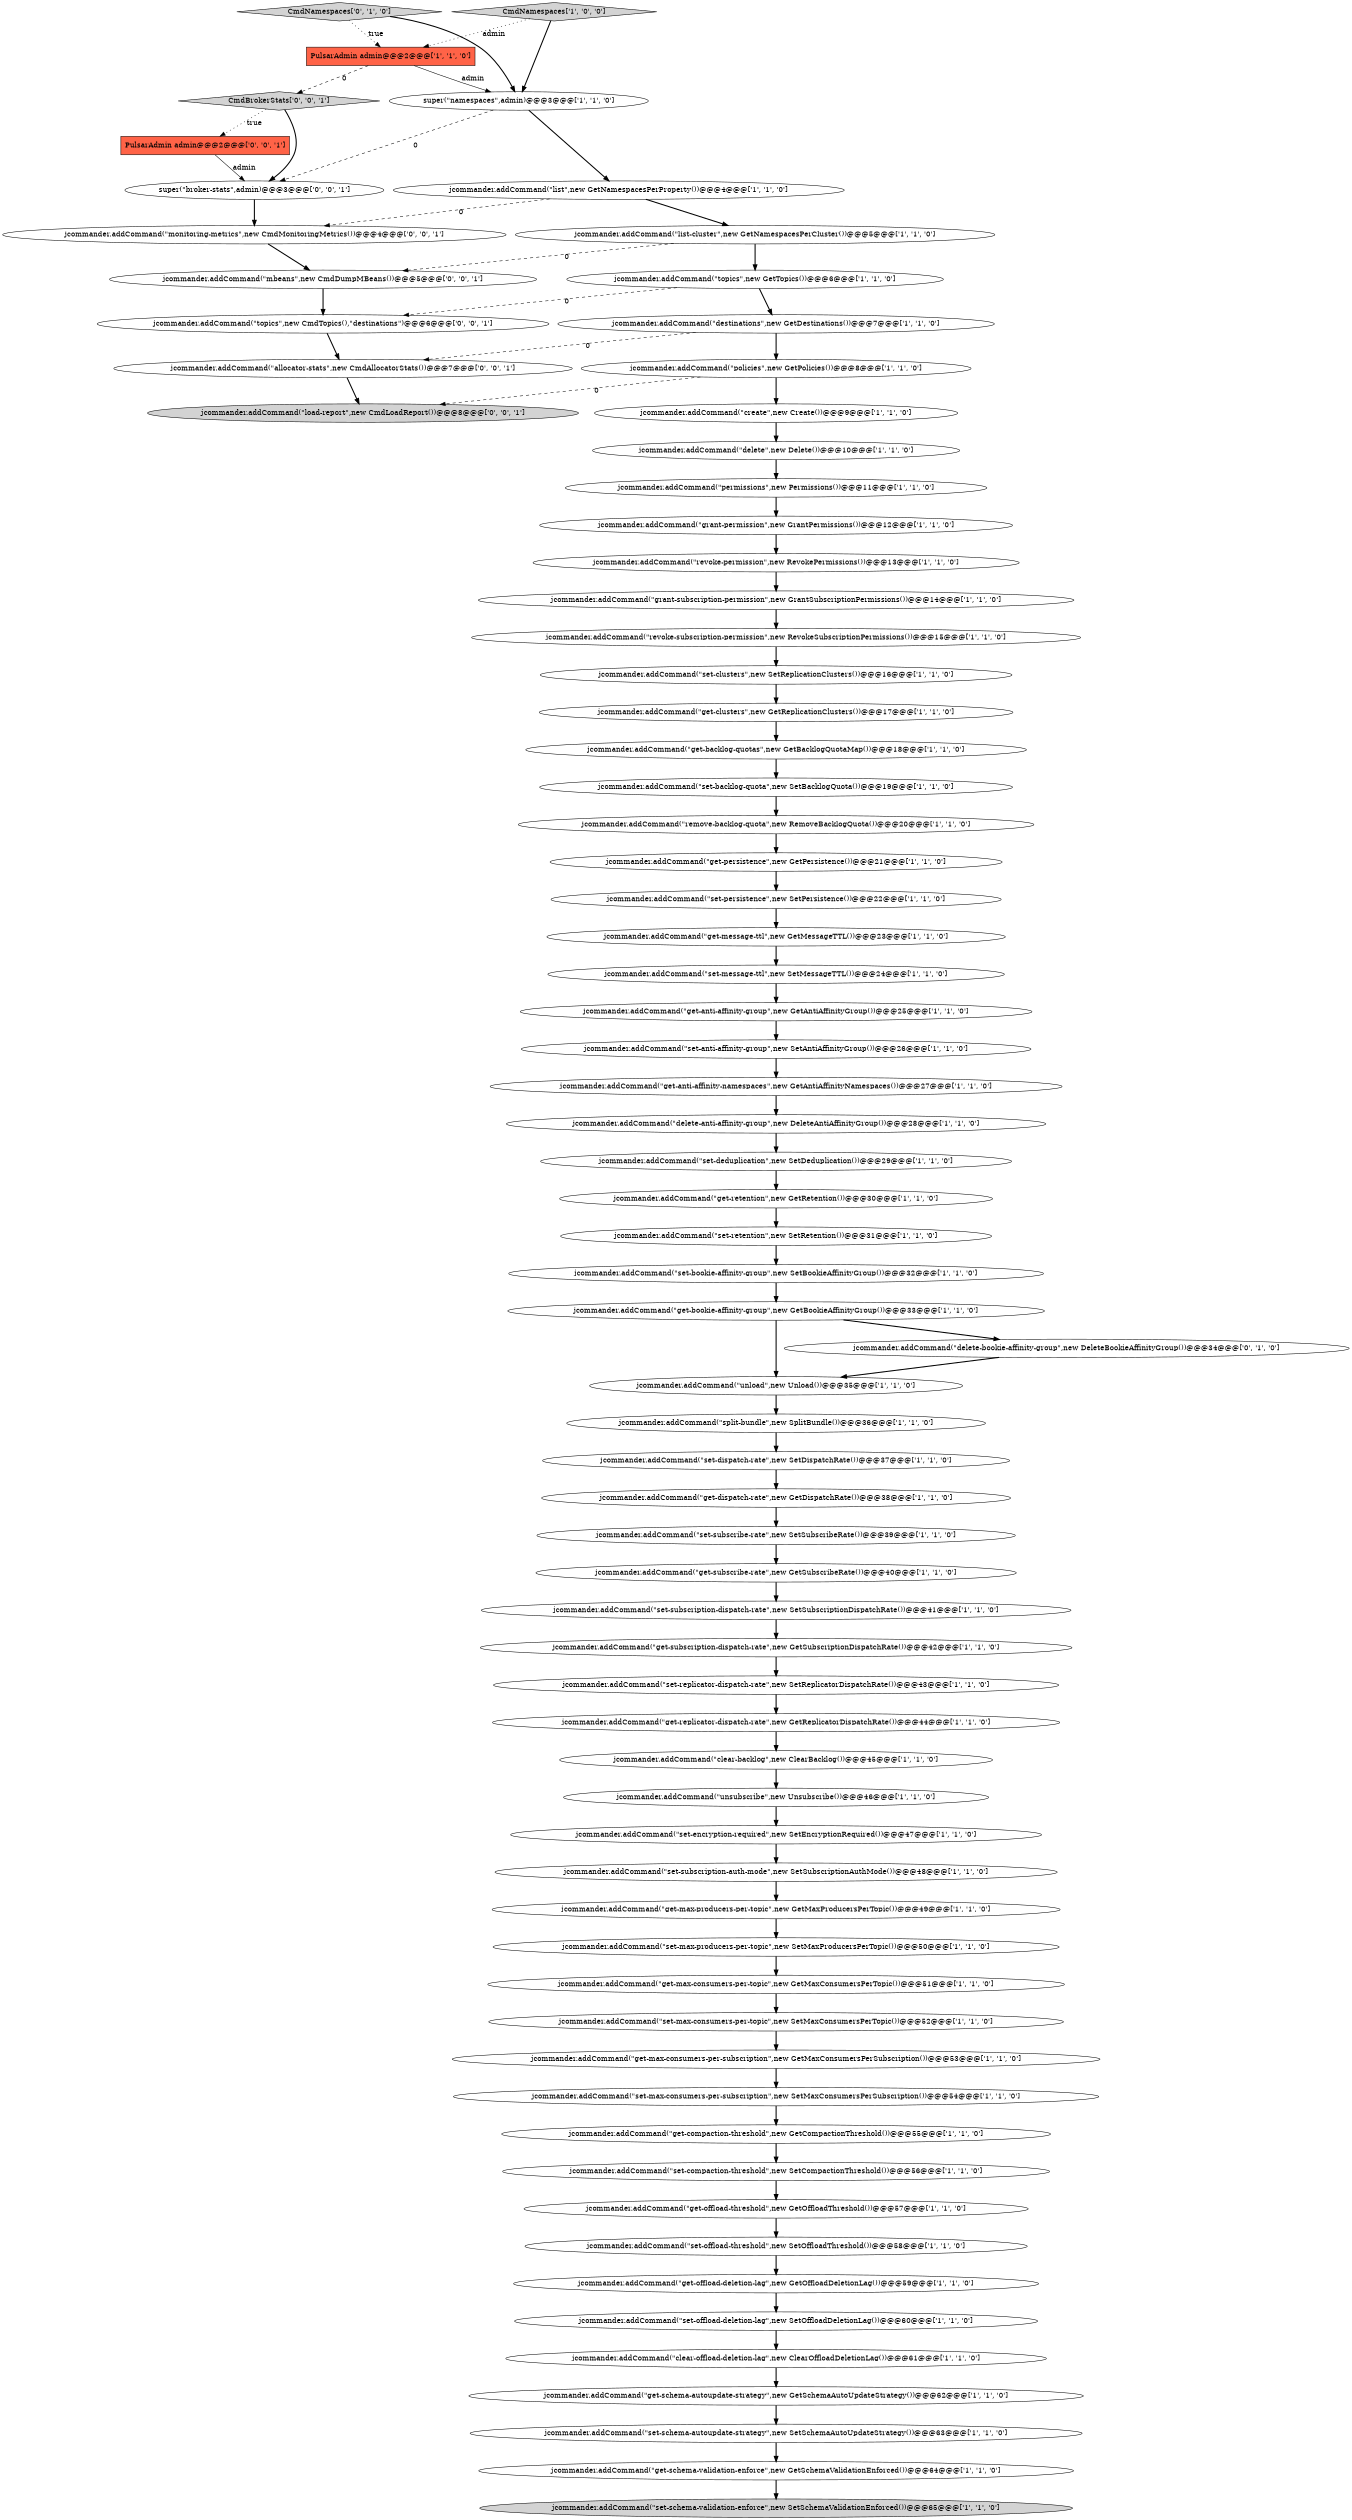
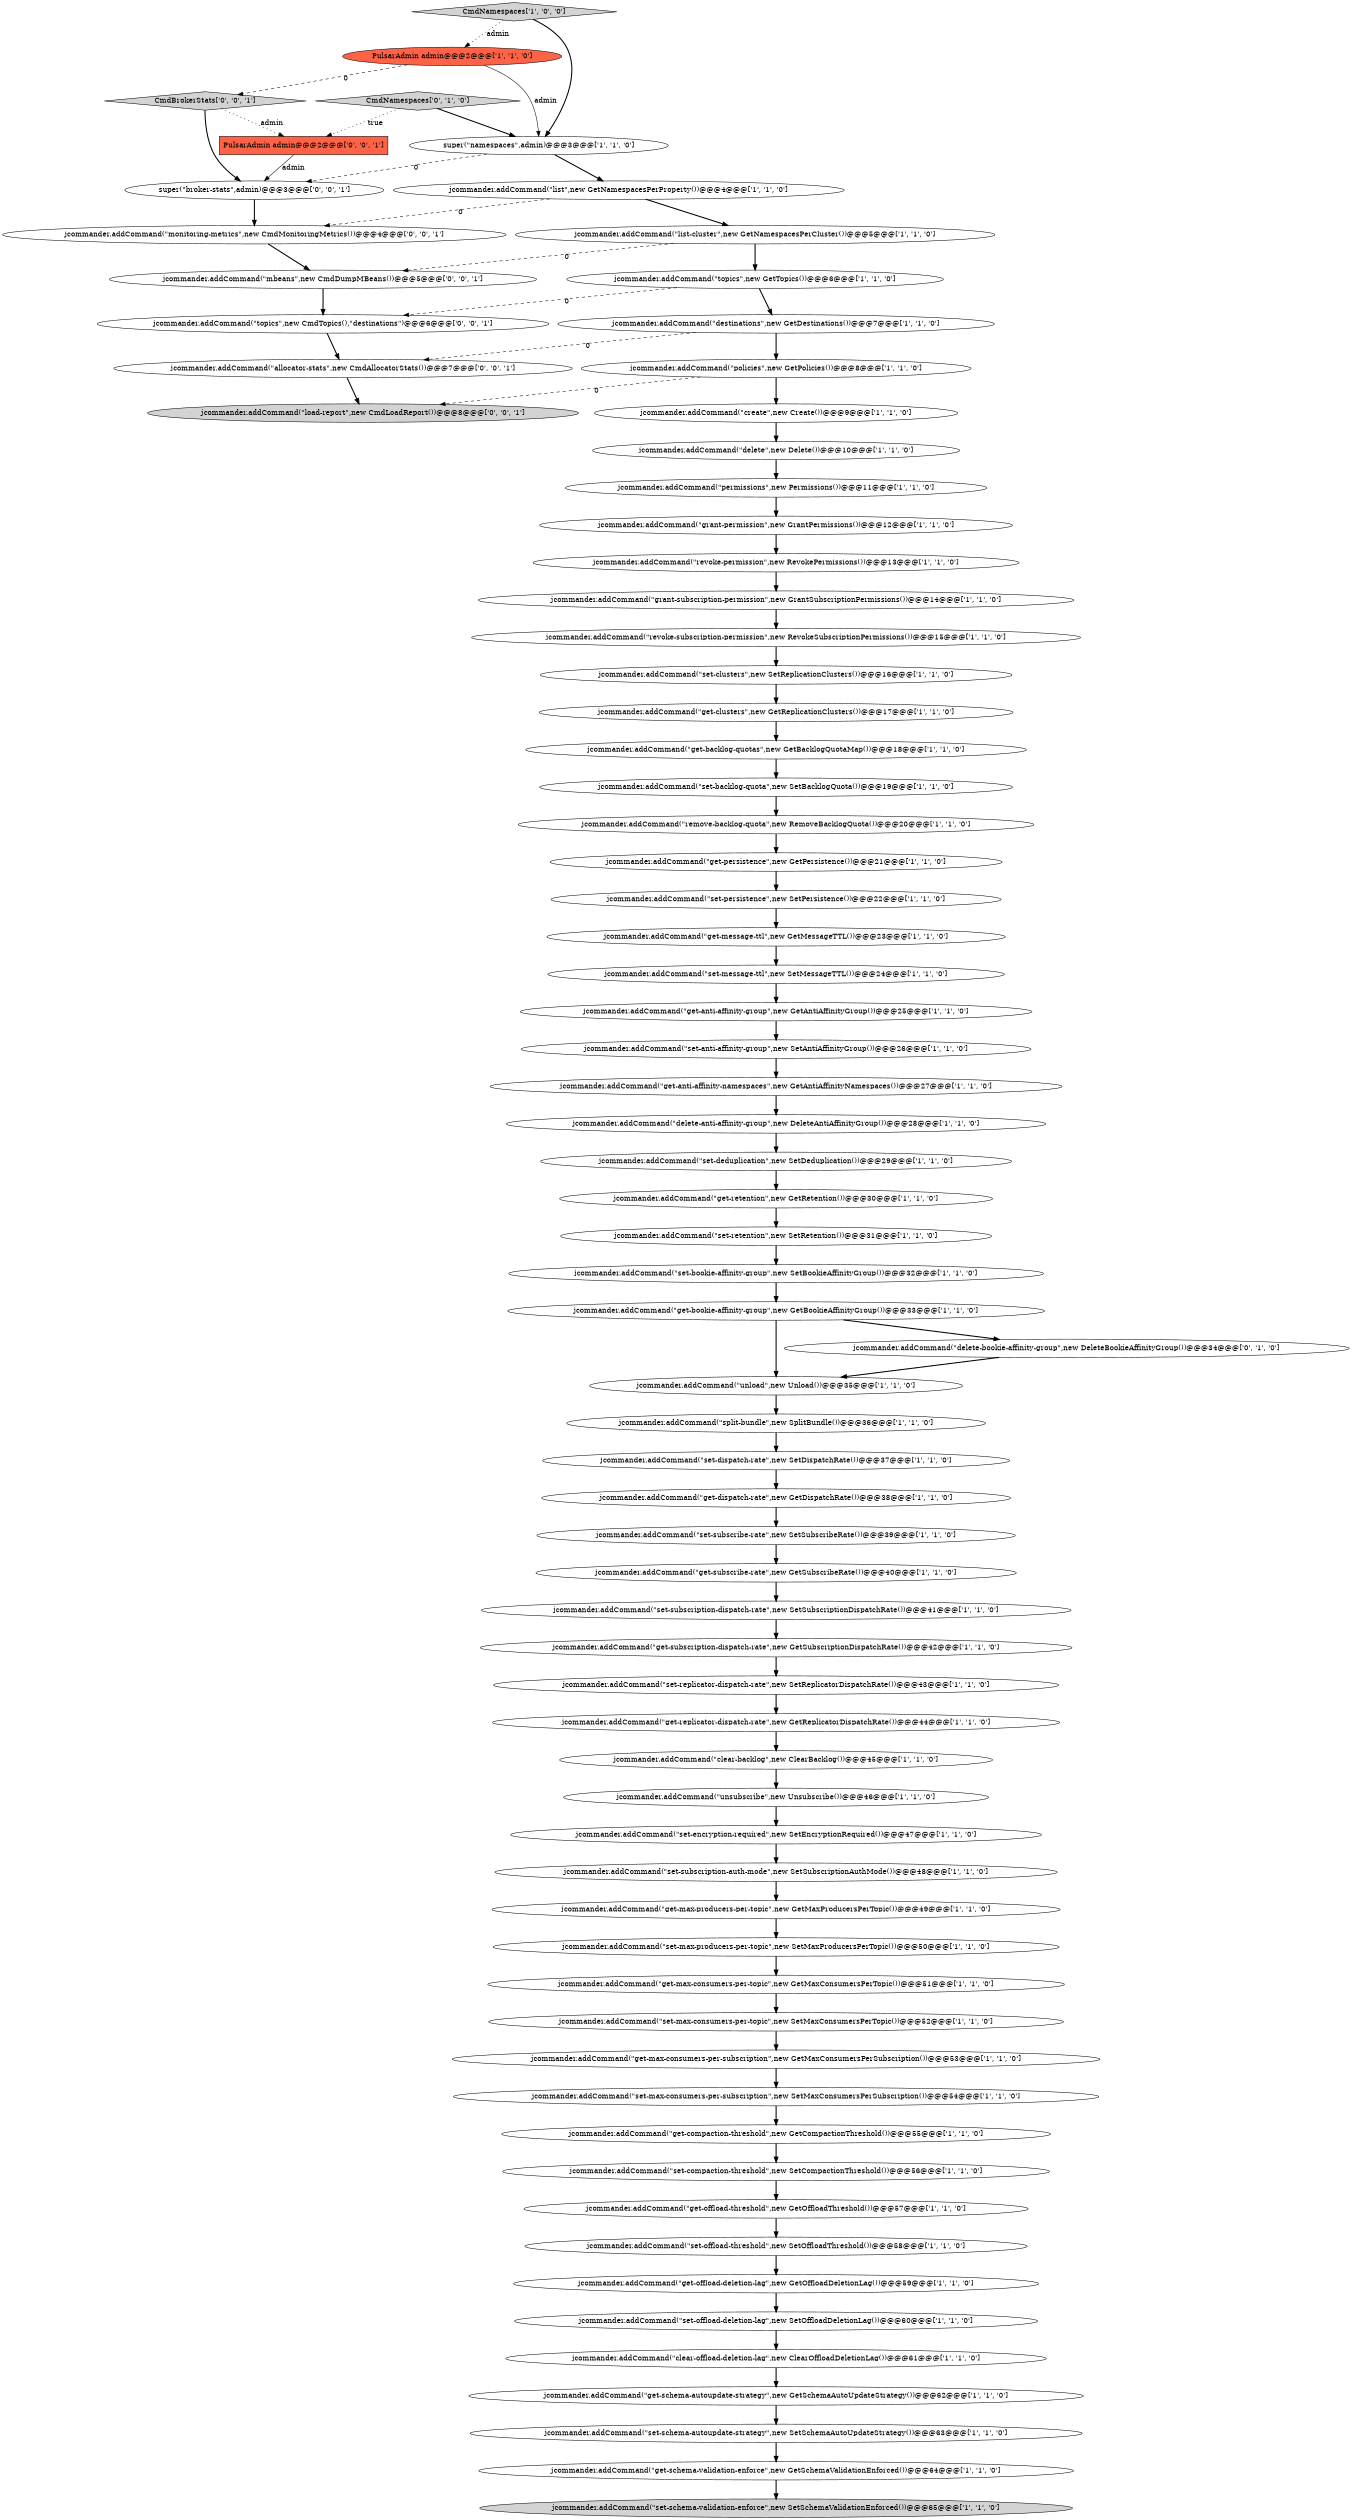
(363, 32) -> (365, 121)
(391, 56) -> (452, 56)
(255, 123) -> (272, 123)
